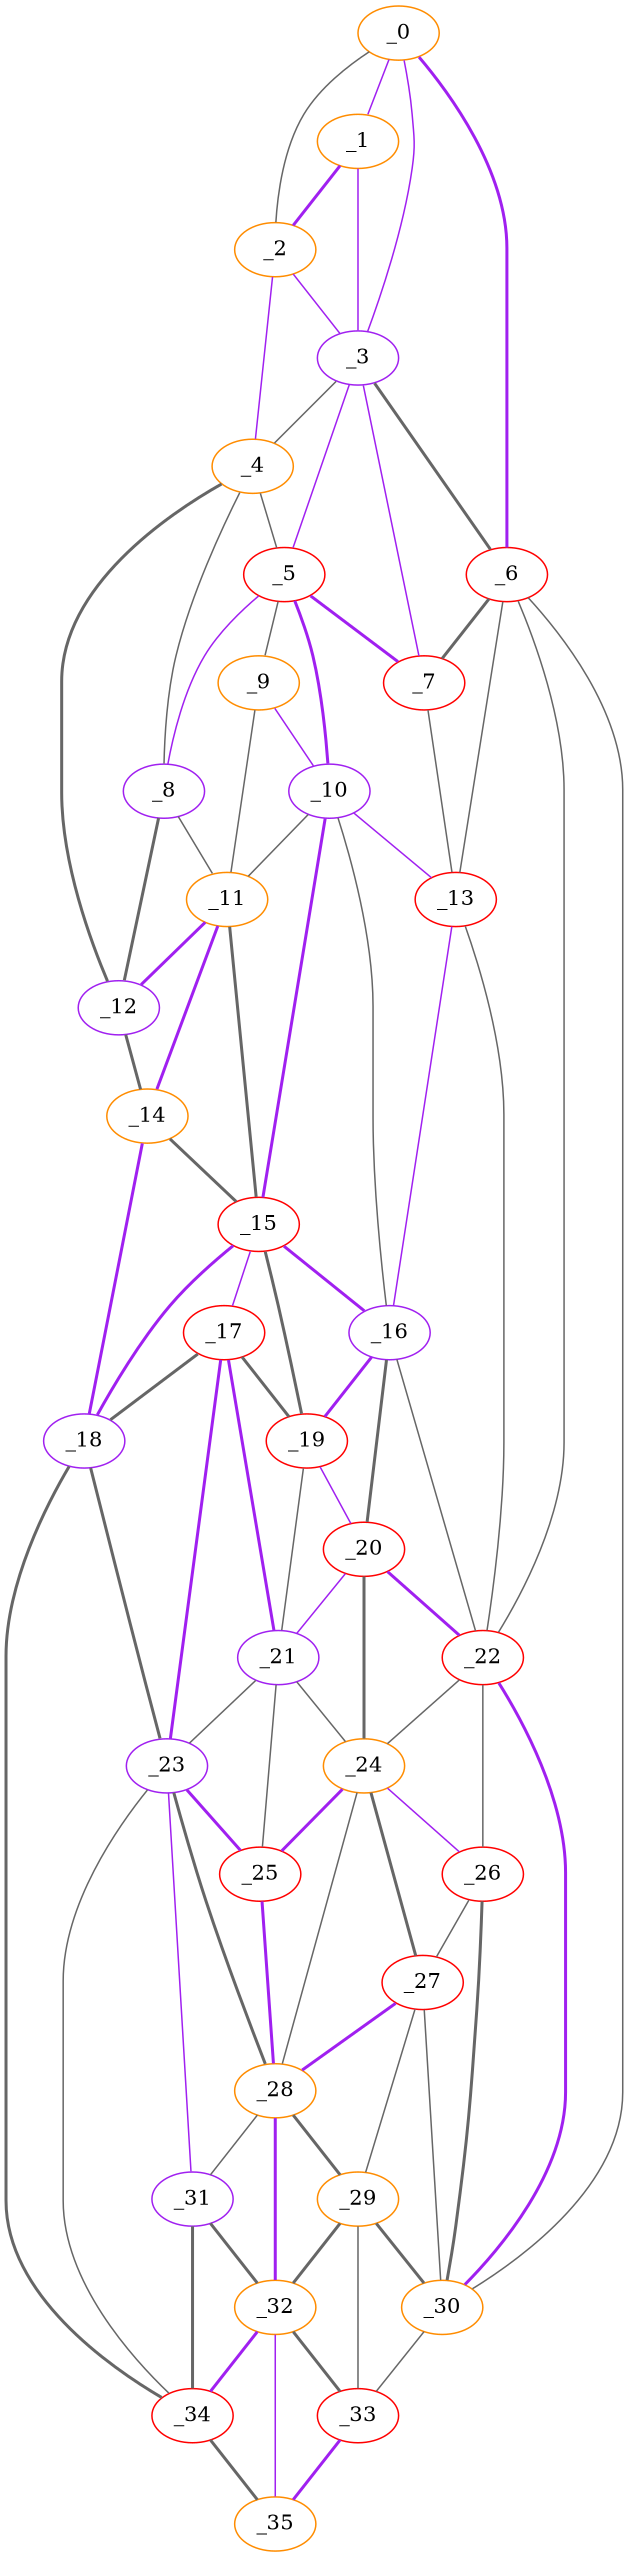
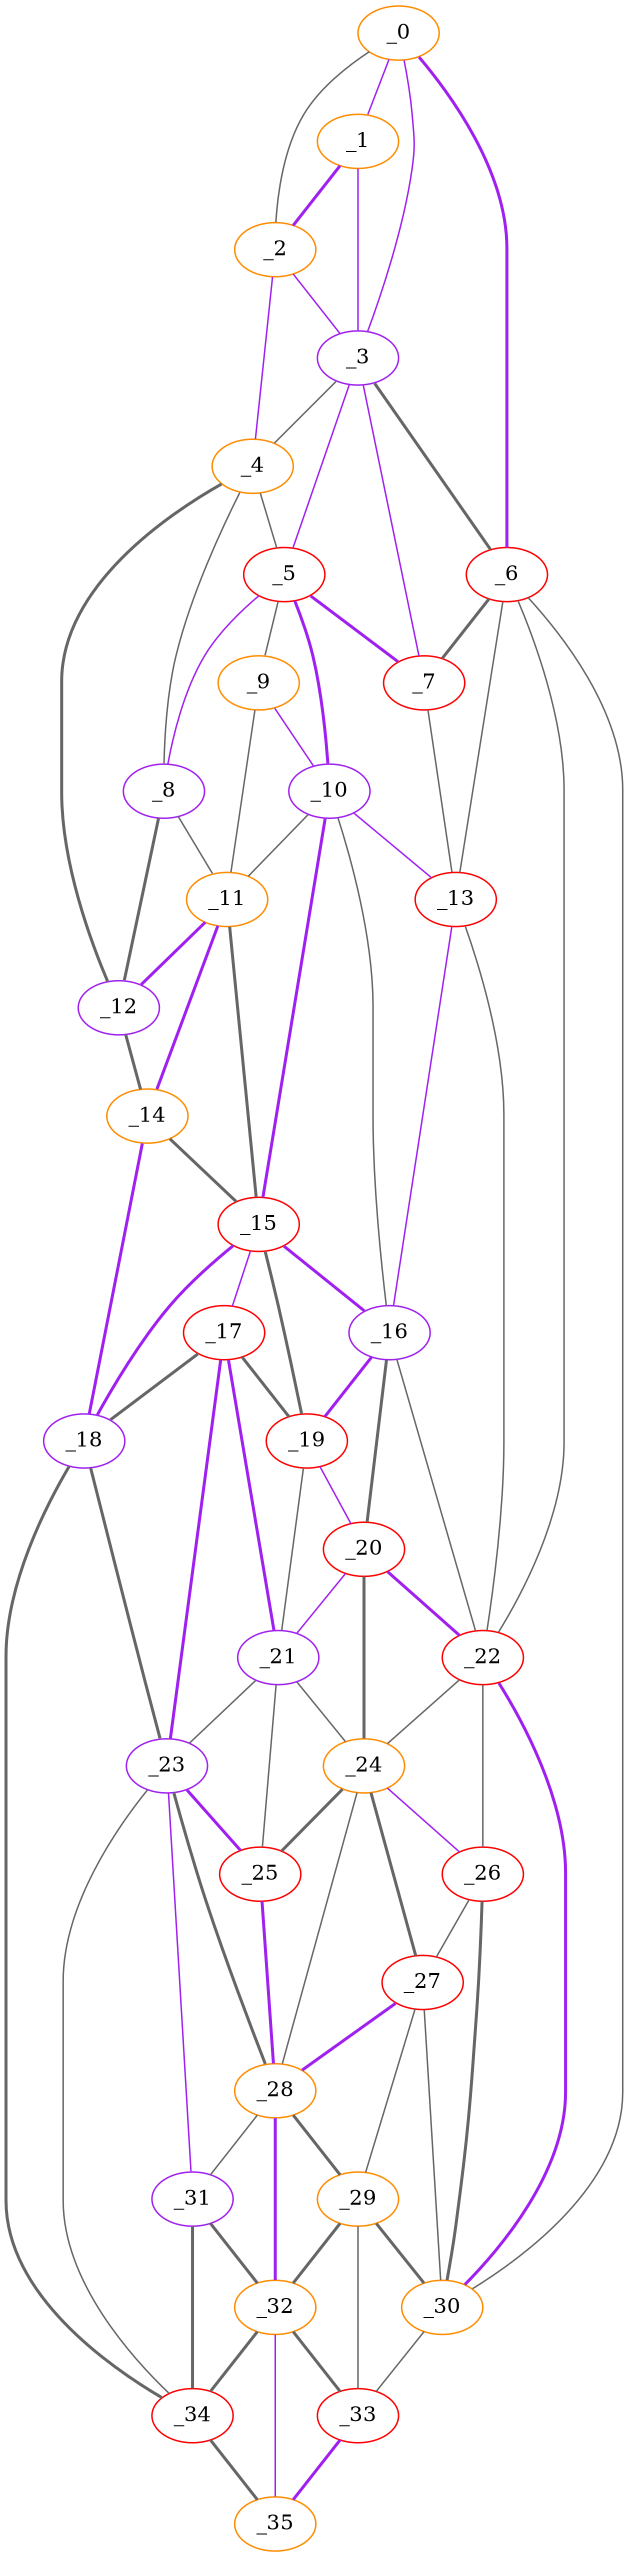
(312, 1820) -> (312, 1820)
(234, 2362) -> (234, 2362)
